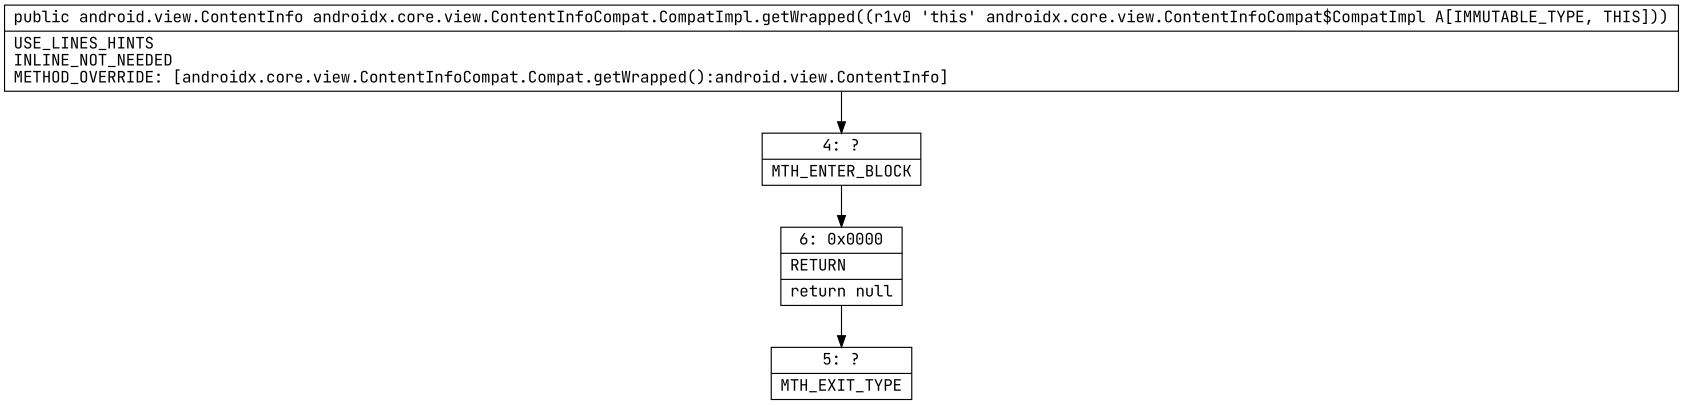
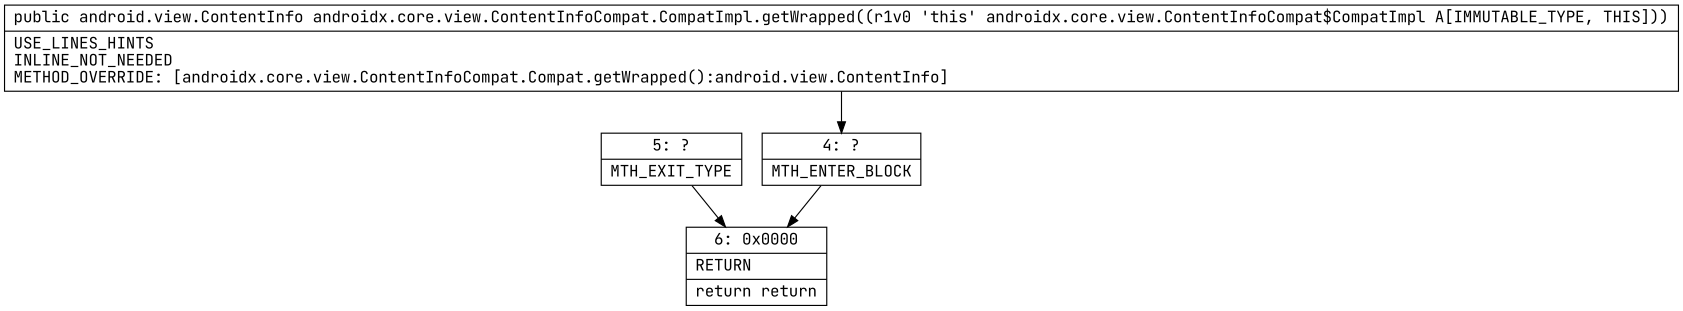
(842, 292) -> (756, 292)
(842, 321) -> (705, 202)
